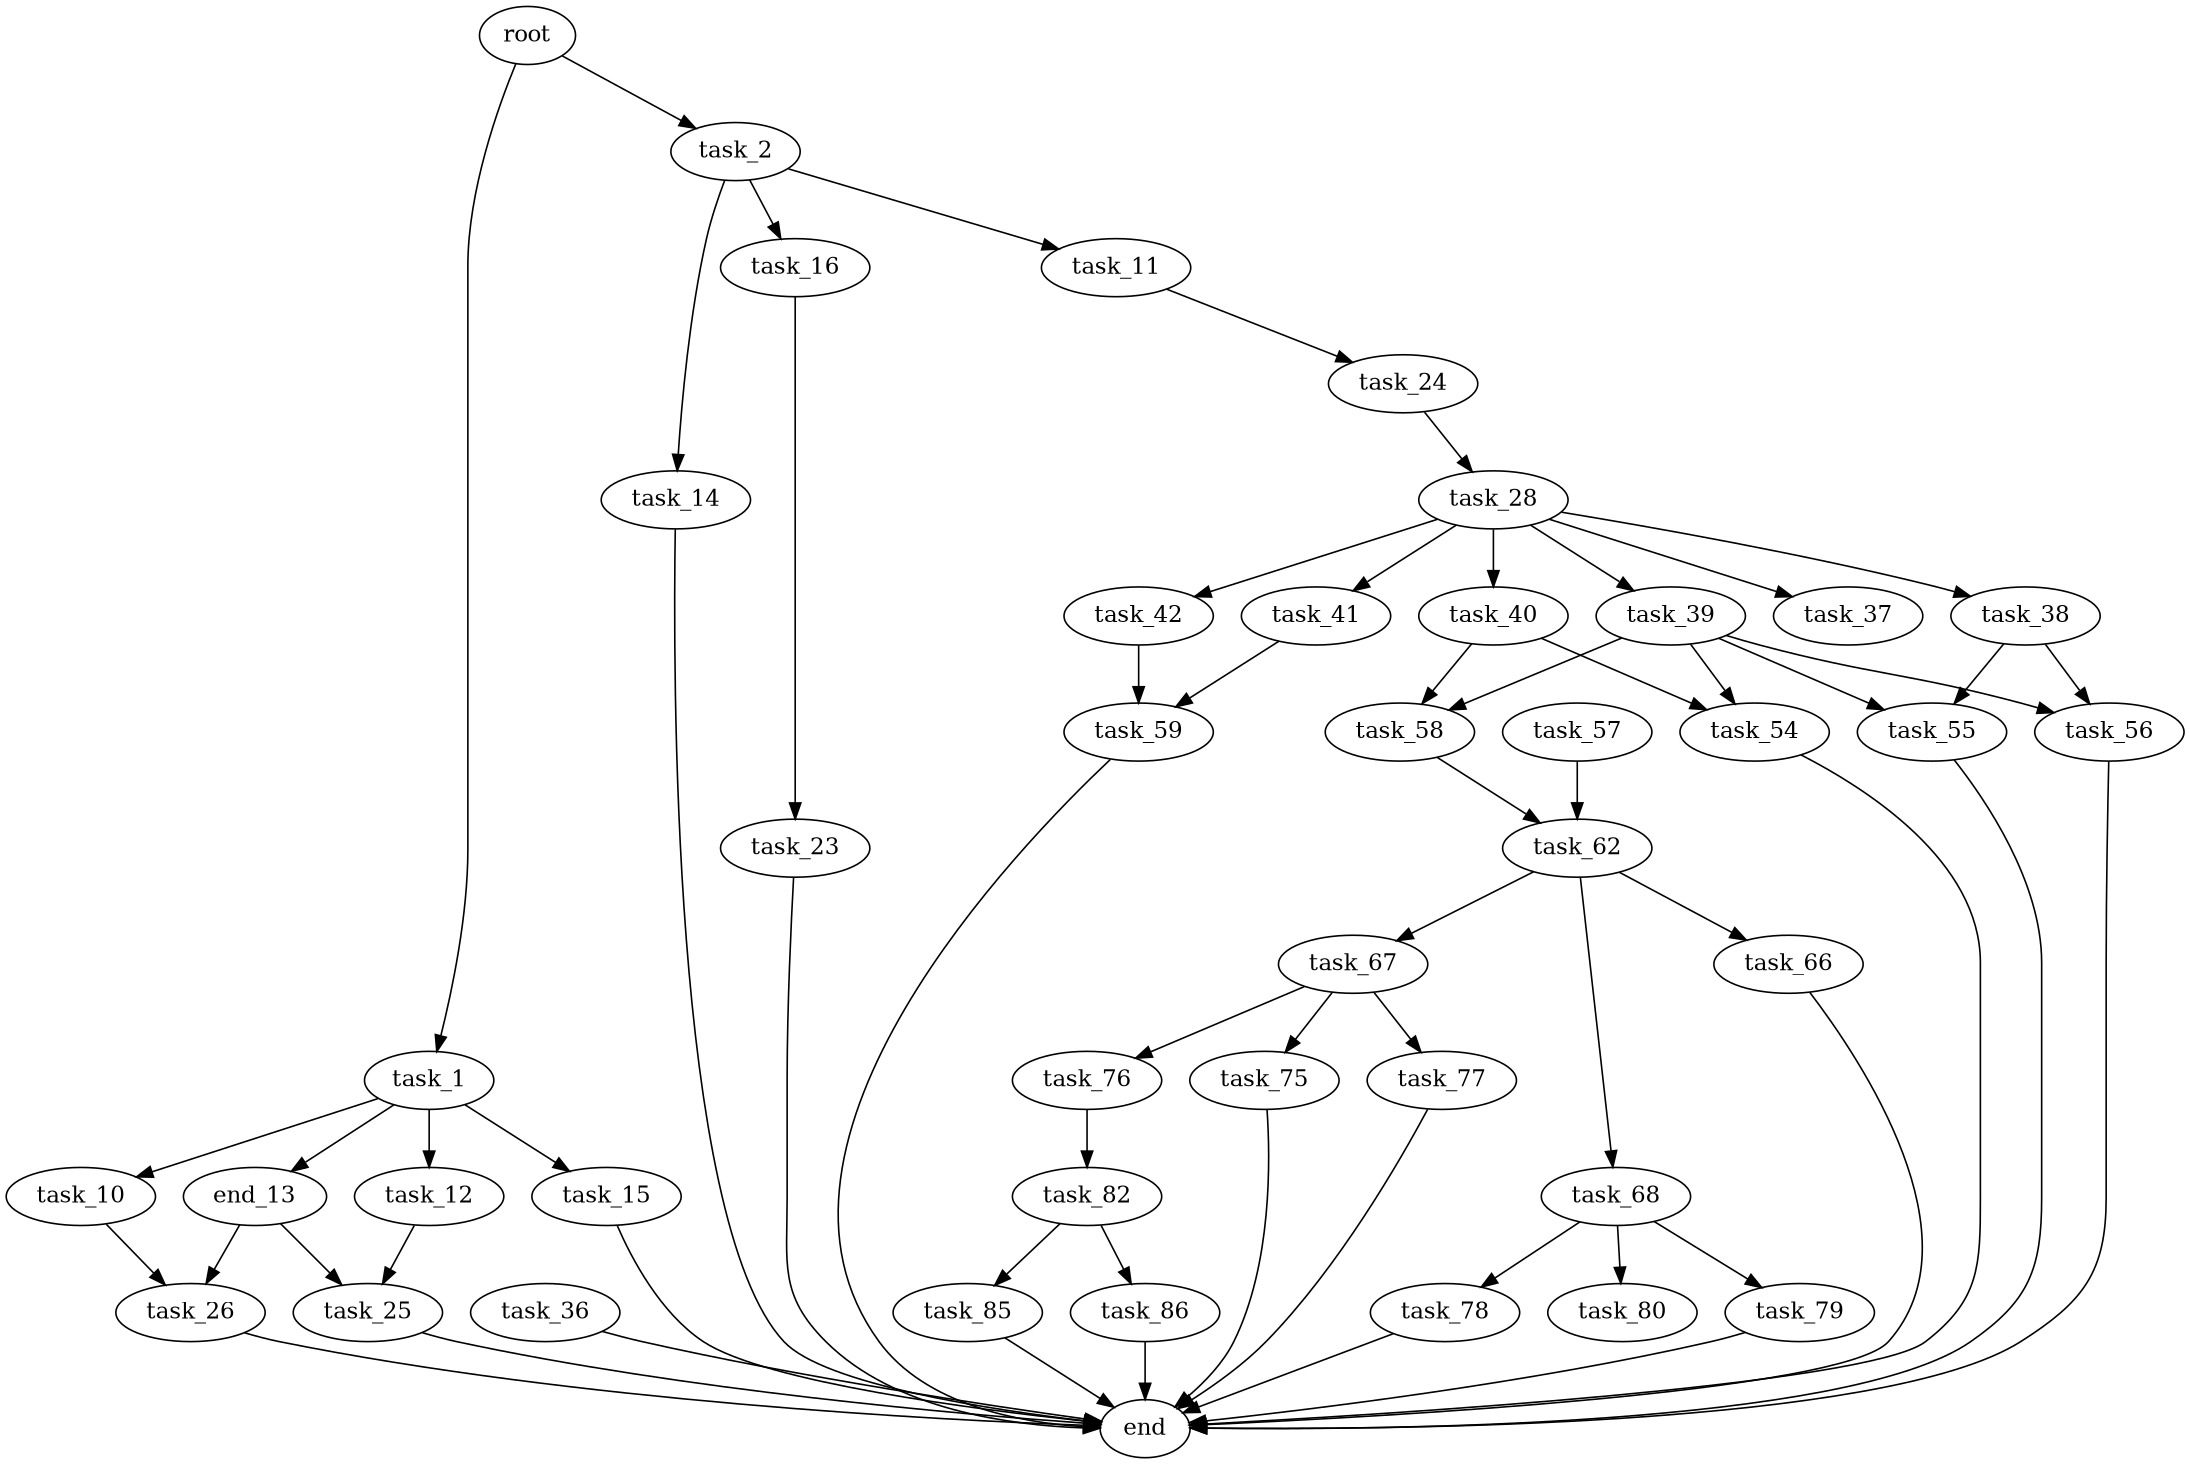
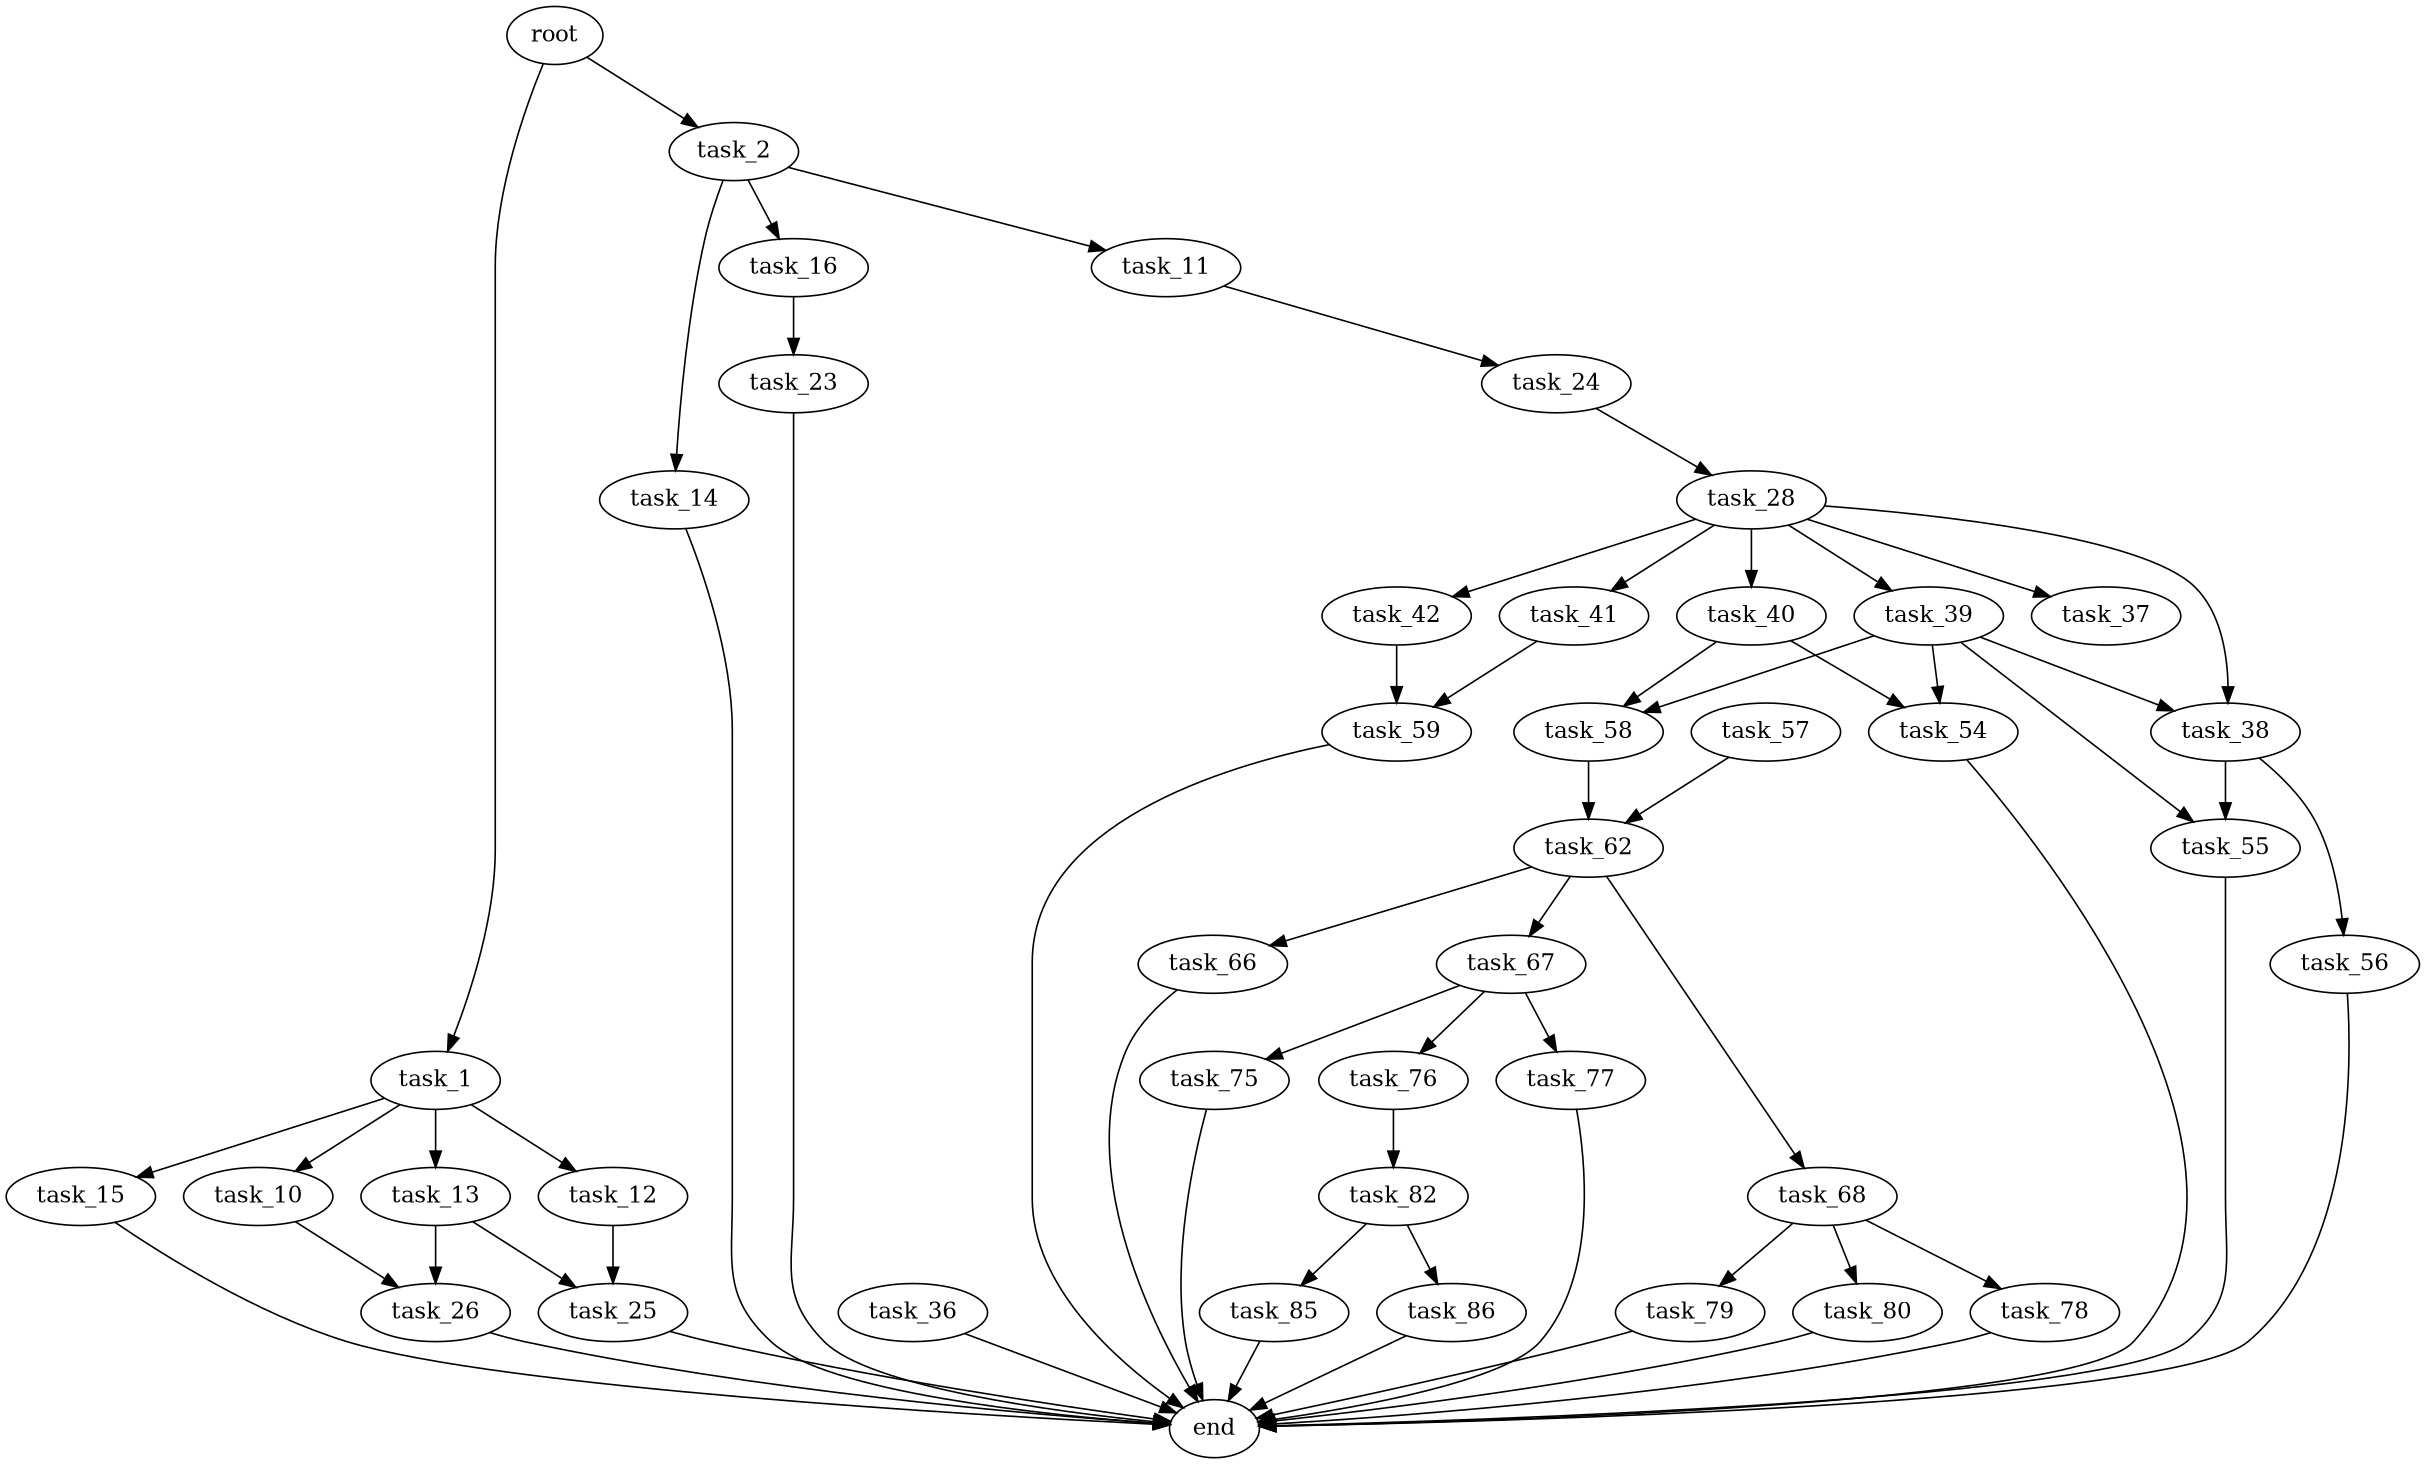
(1882, 673) -> (2070, 671)
(255, 1196) -> (436, 1196)
none -> (1545, 1385)
